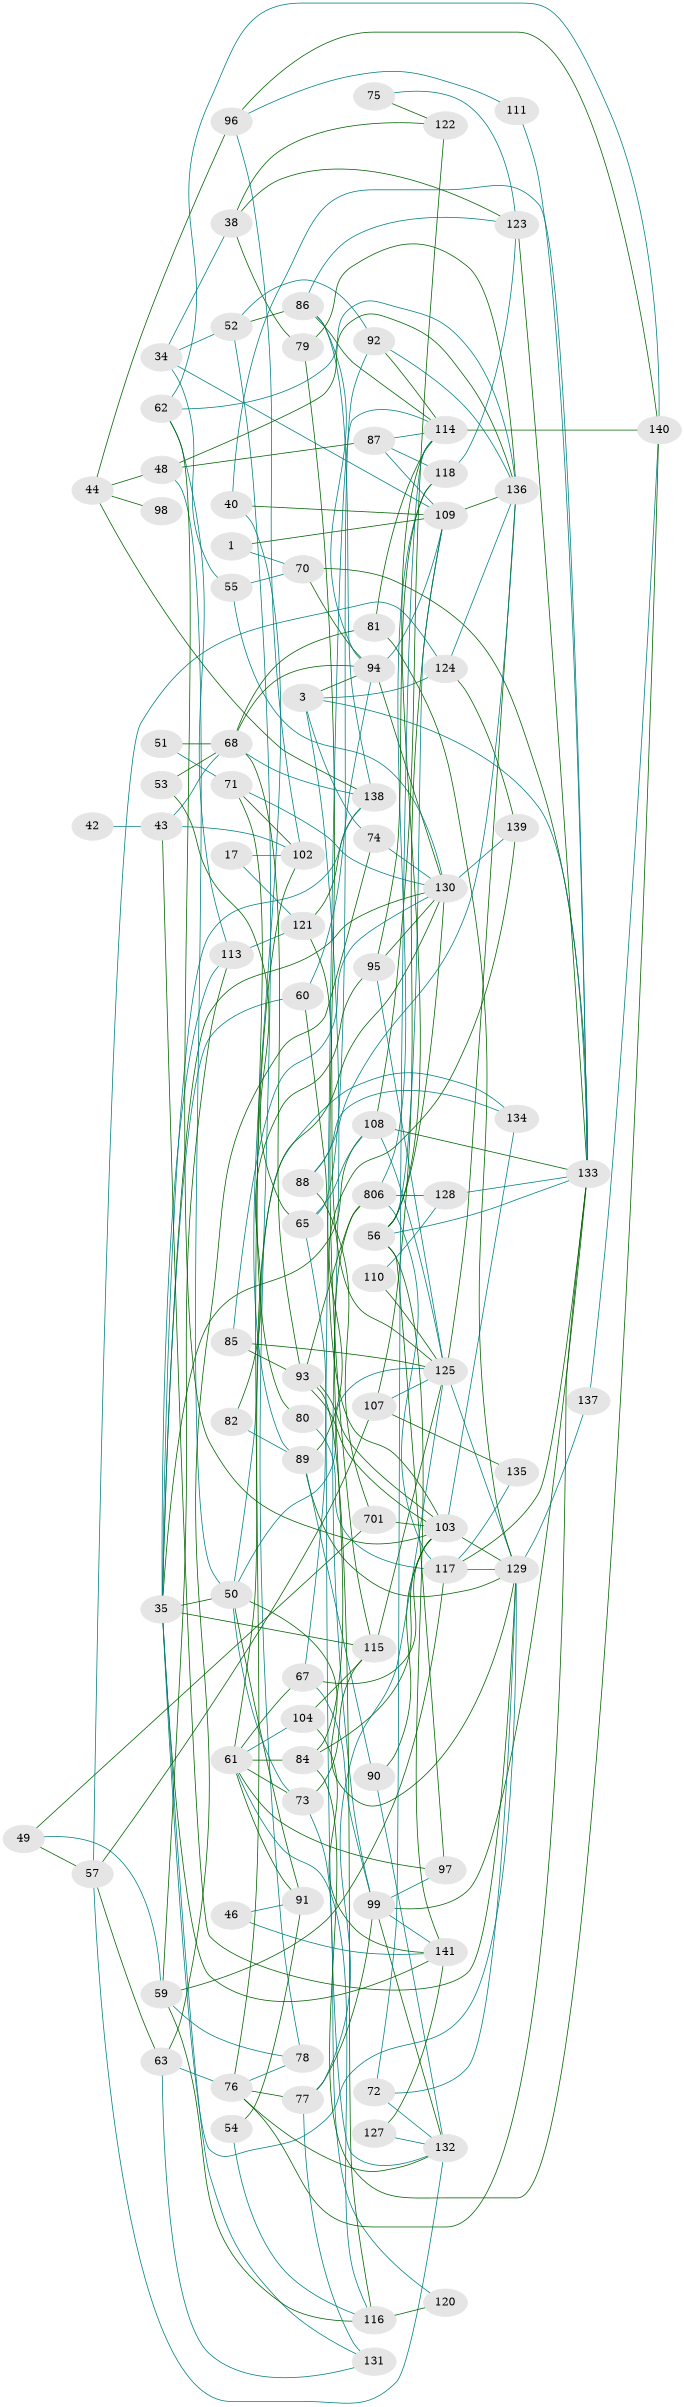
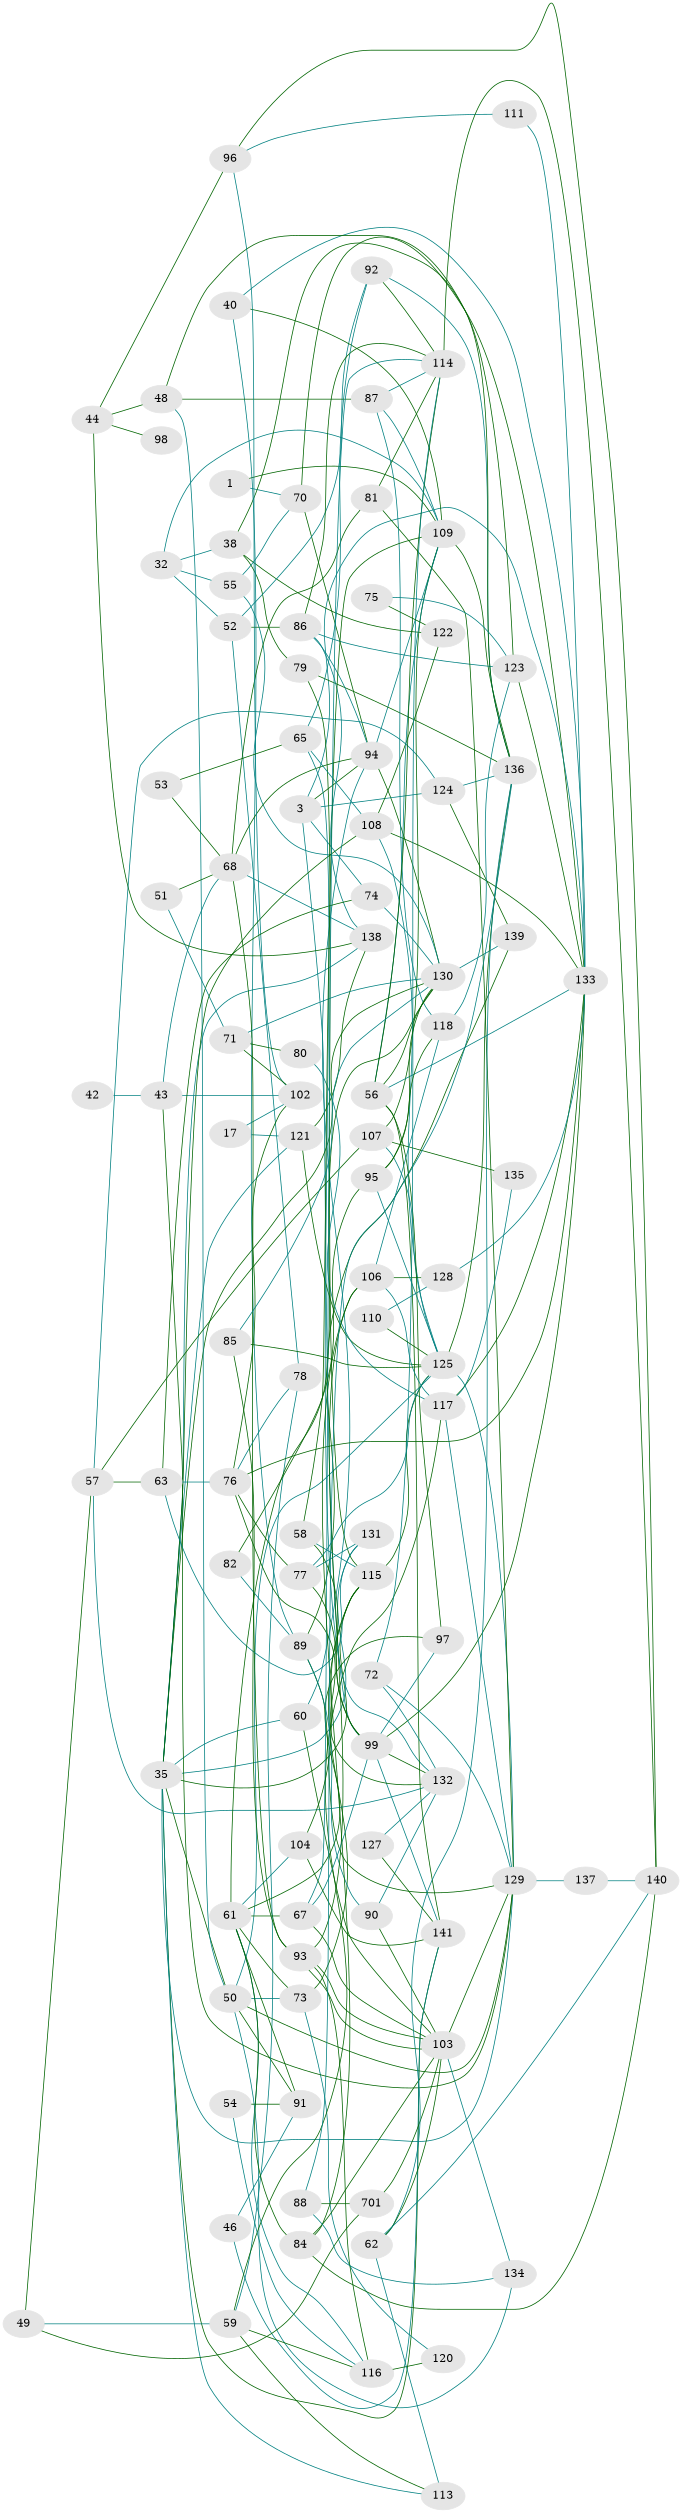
(161, 357) -> (161, 565)
(267, 940) -> (194, 1377)
(374, 1195) -> (372, 1278)
none -> (300, 1535)
